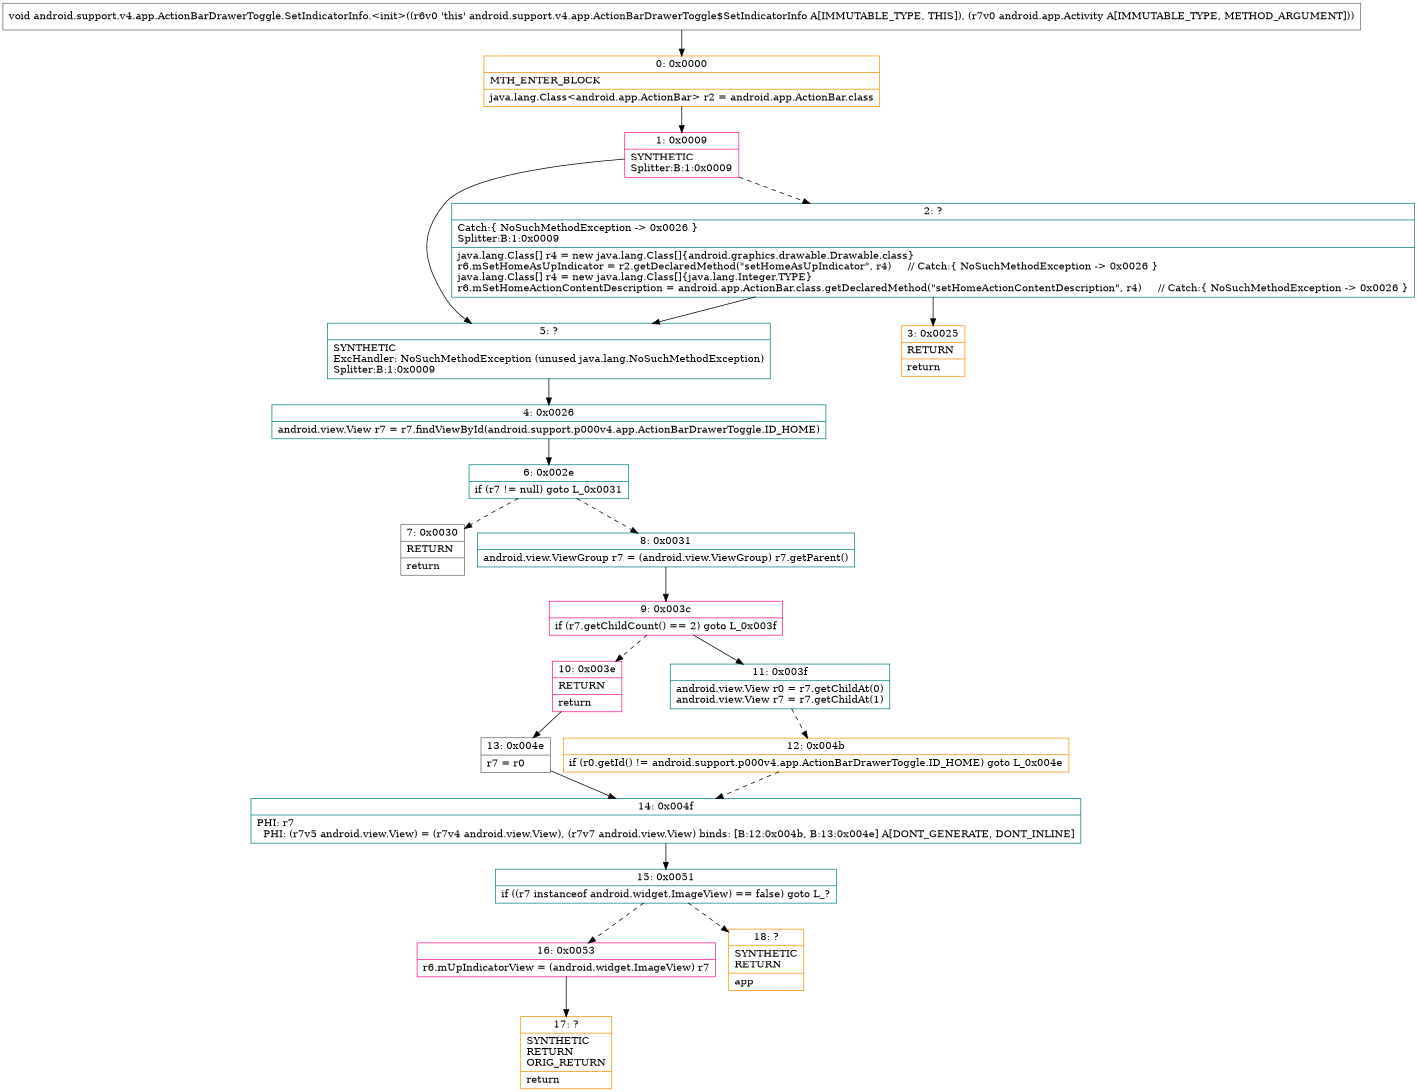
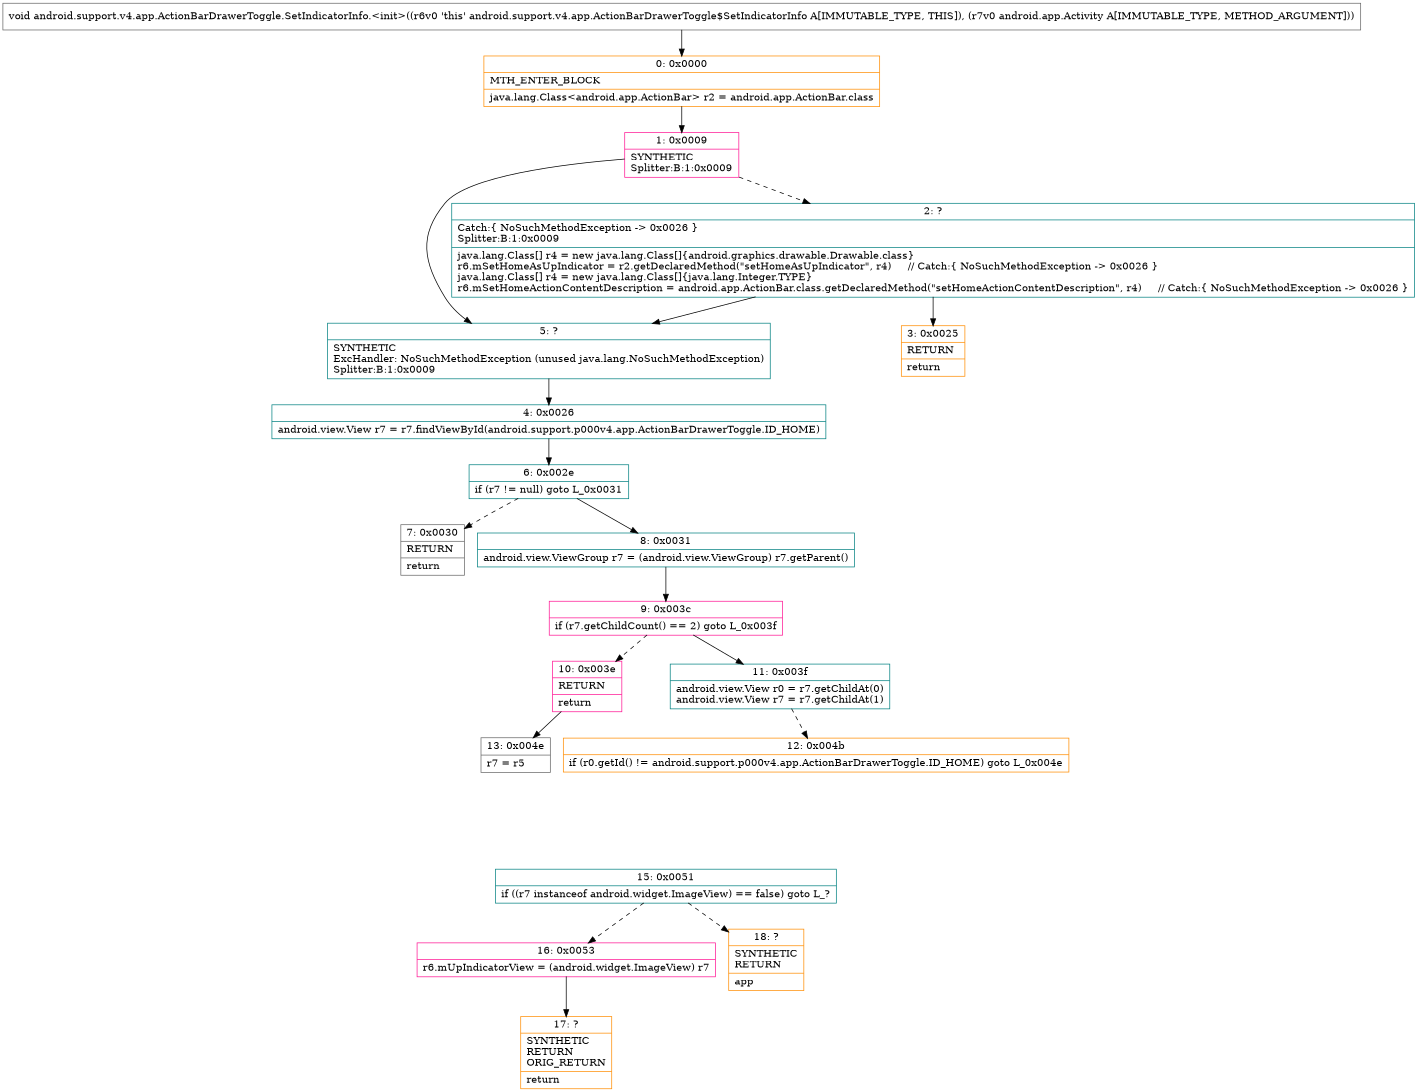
(604, 514) -> (604, 514)
(506, 763) -> (506, 763)
(666, 821) -> none
